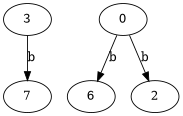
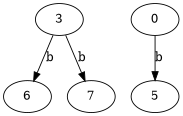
(109, 54) -> (45, 54)
(155, 97) -> (155, 97)
